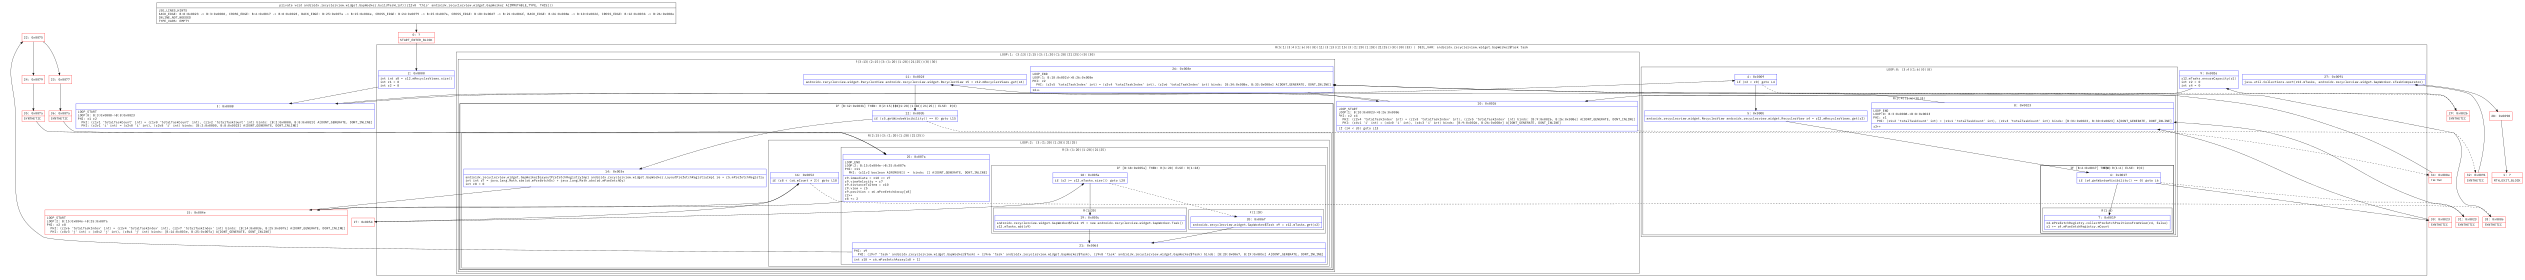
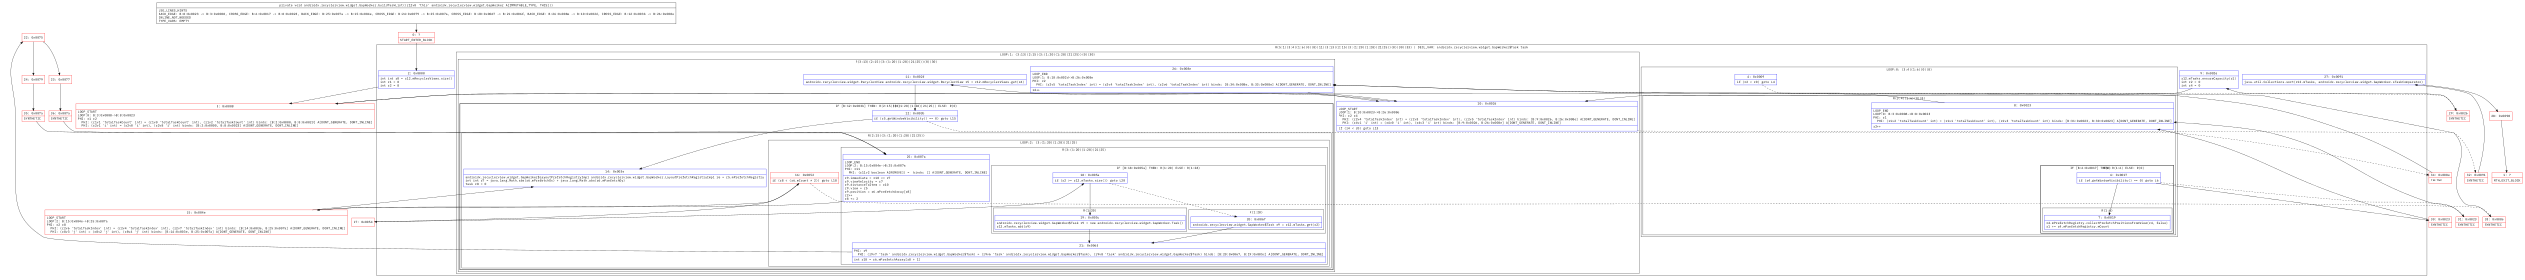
(1385, 92) -> (865, 93)
(225, 116) -> (225, 116)
(1756, 116) -> none
(805, 178) -> (805, 178)
(475, 184) -> (476, 184)
(421, 198) -> (422, 199)
